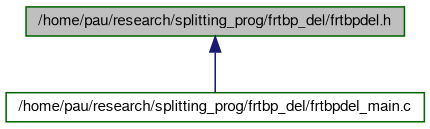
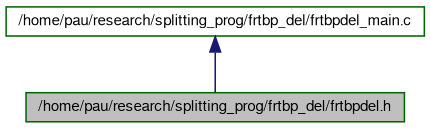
(215, 72) -> (215, 72)
